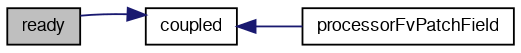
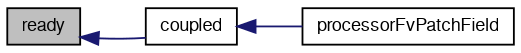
(104, 14) -> (122, 39)
